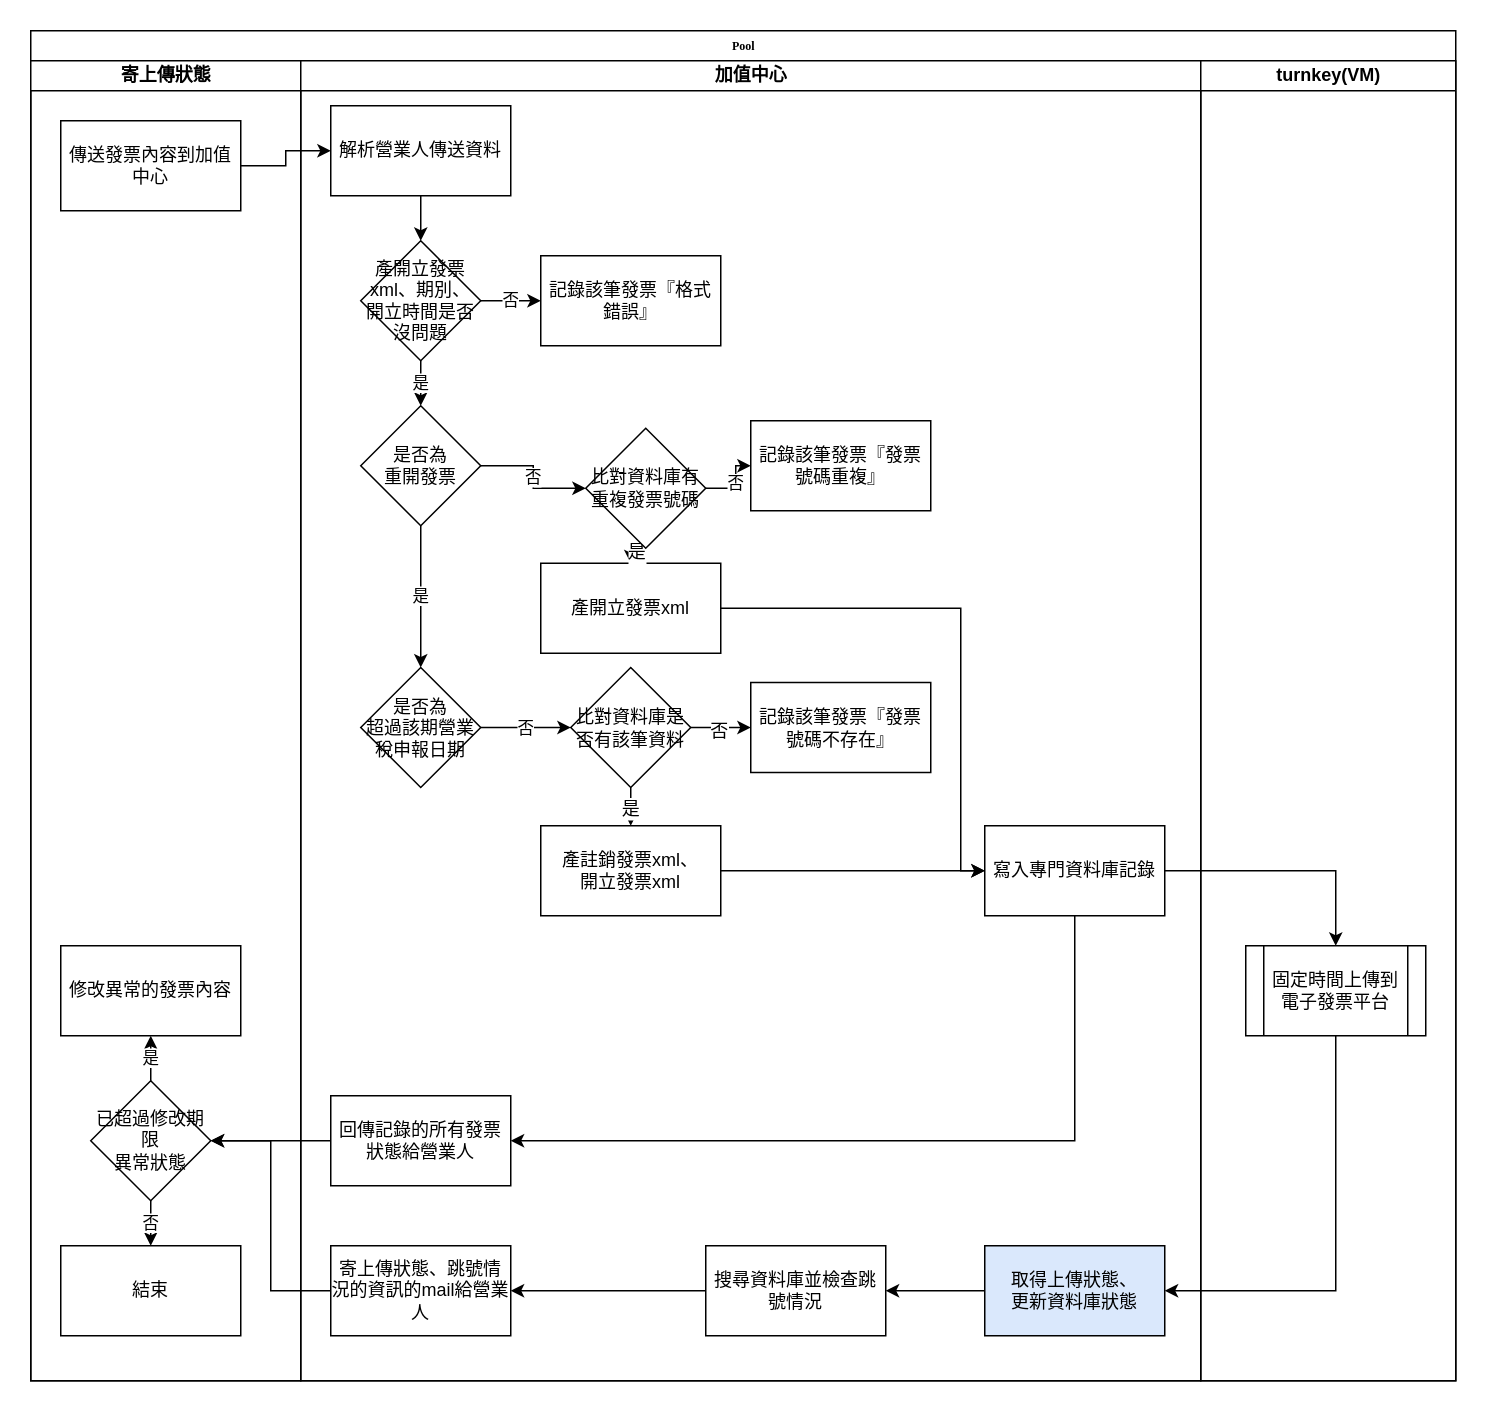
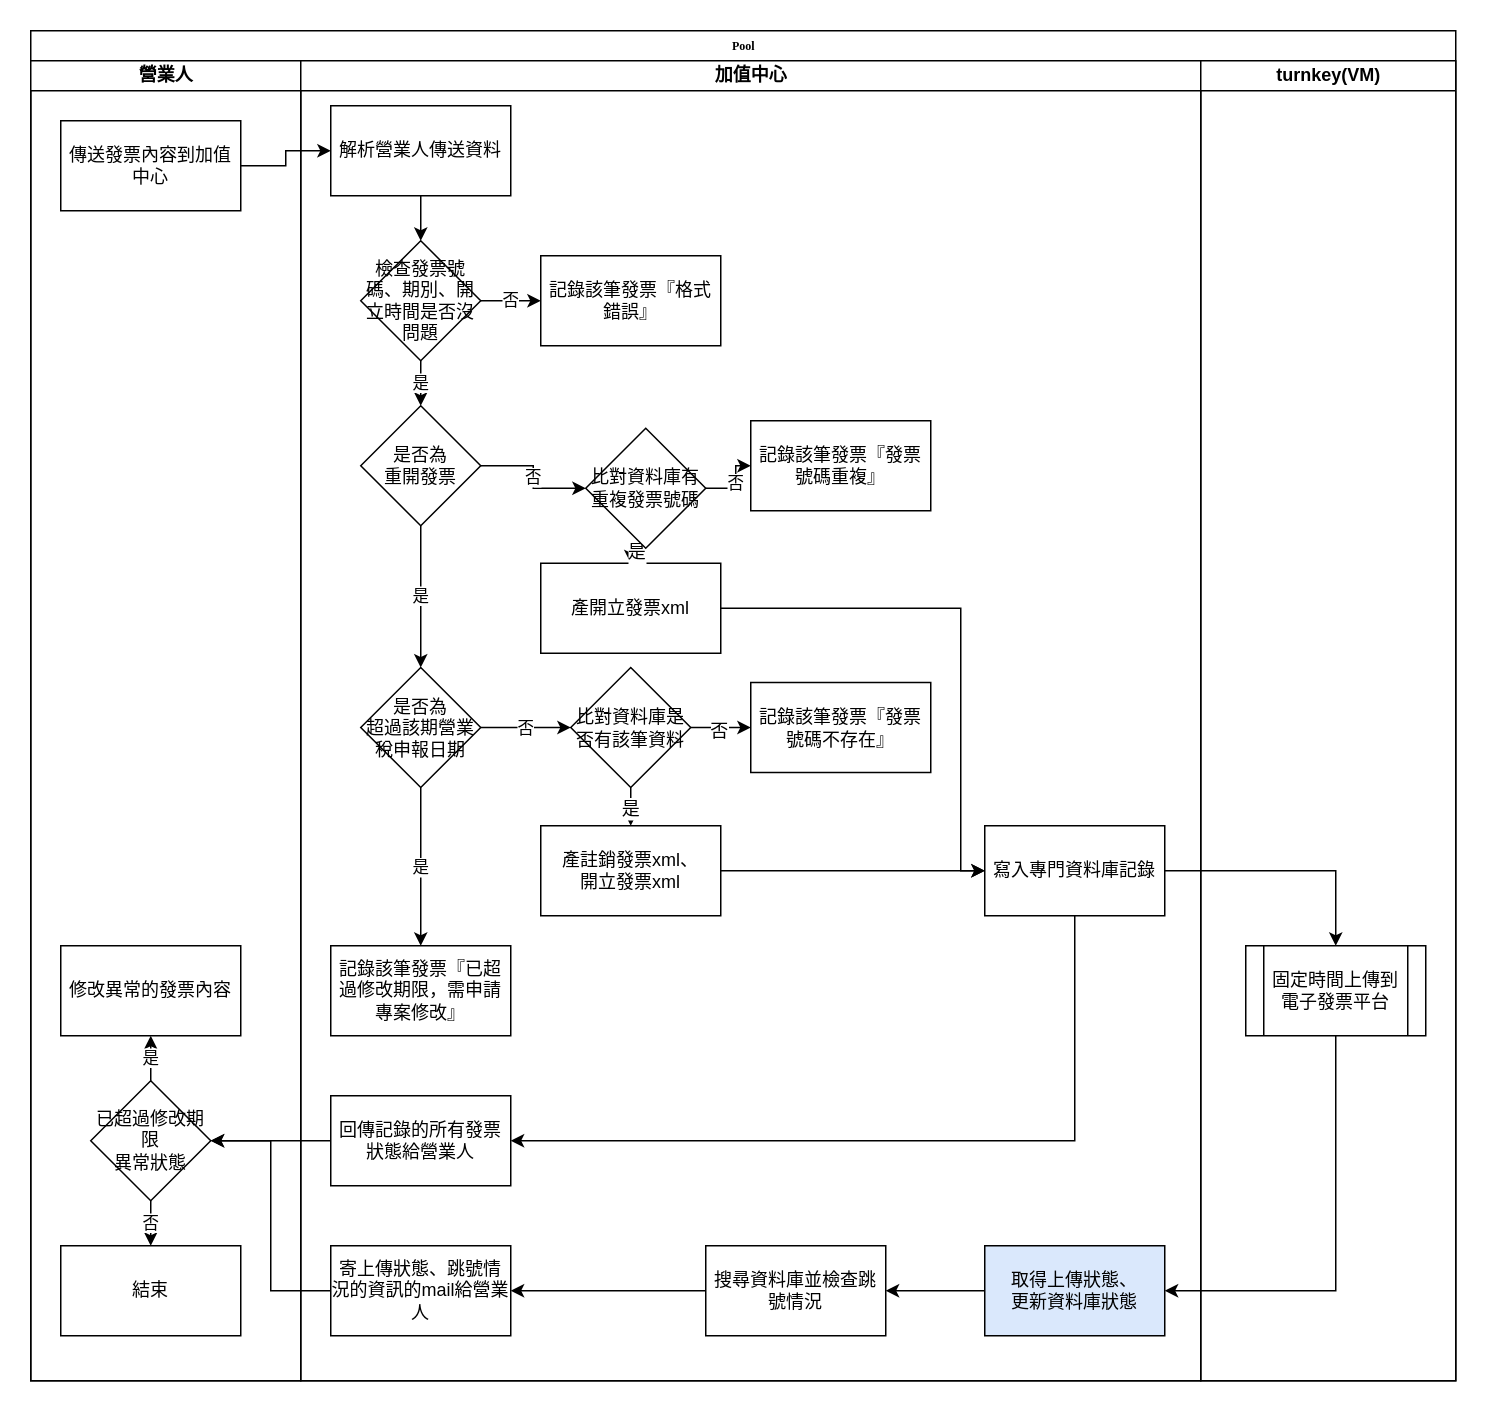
(167, 76) -> (167, 76)
(421, 301) -> (421, 301)
none -> (421, 862)
none -> (421, 991)
